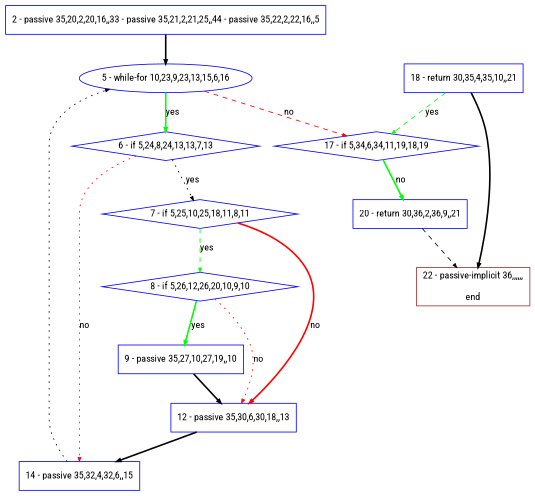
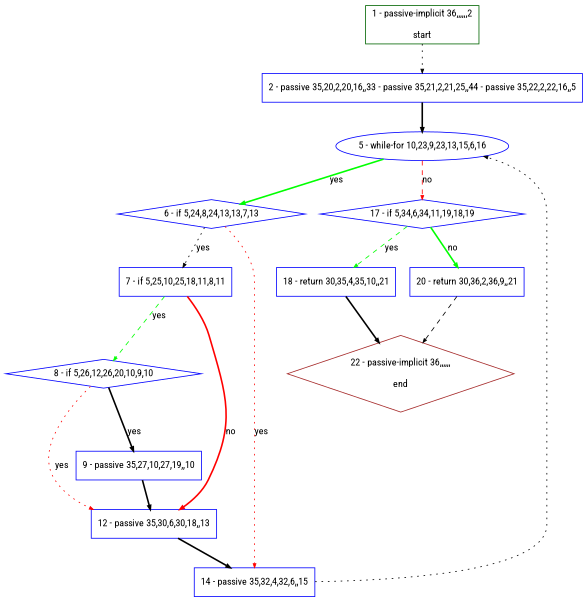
none -> (422, 25)
(420, 112) -> (382, 246)
(200, 214) -> (175, 282)
(473, 287) -> (401, 374)
(191, 321) -> (120, 417)
(85, 325) -> (261, 432)
(259, 359) -> (62, 466)
